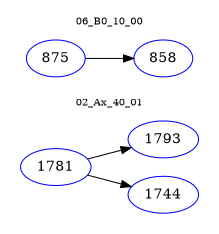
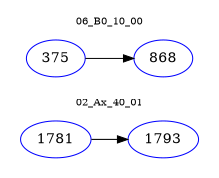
(56, 58) -> (56, 58)
(163, 58) -> (163, 58)
(163, 195) -> none
